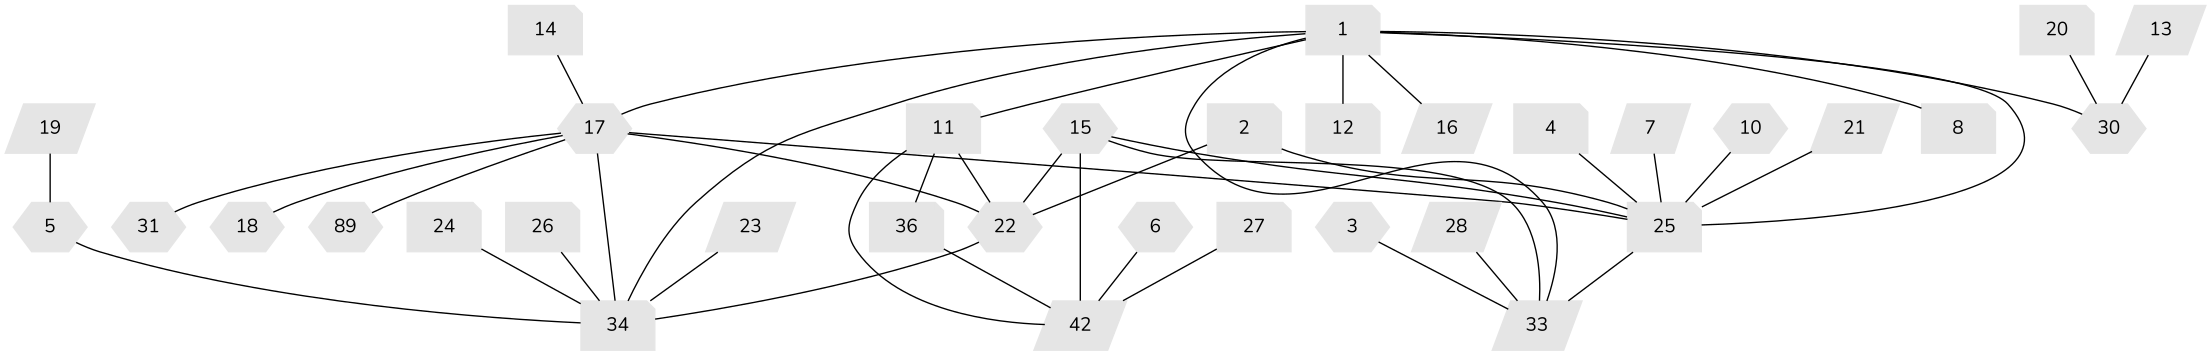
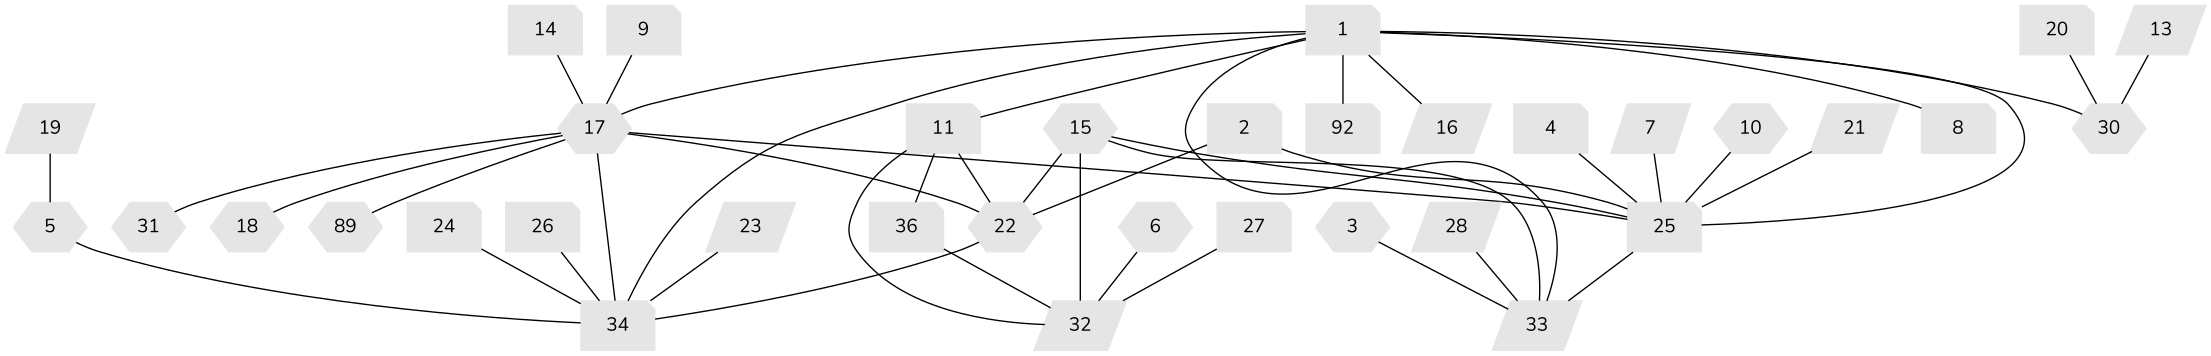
none -> (644, 30)
(1343, 129) -> (1343, 129)
(1080, 326) -> (1080, 326)
